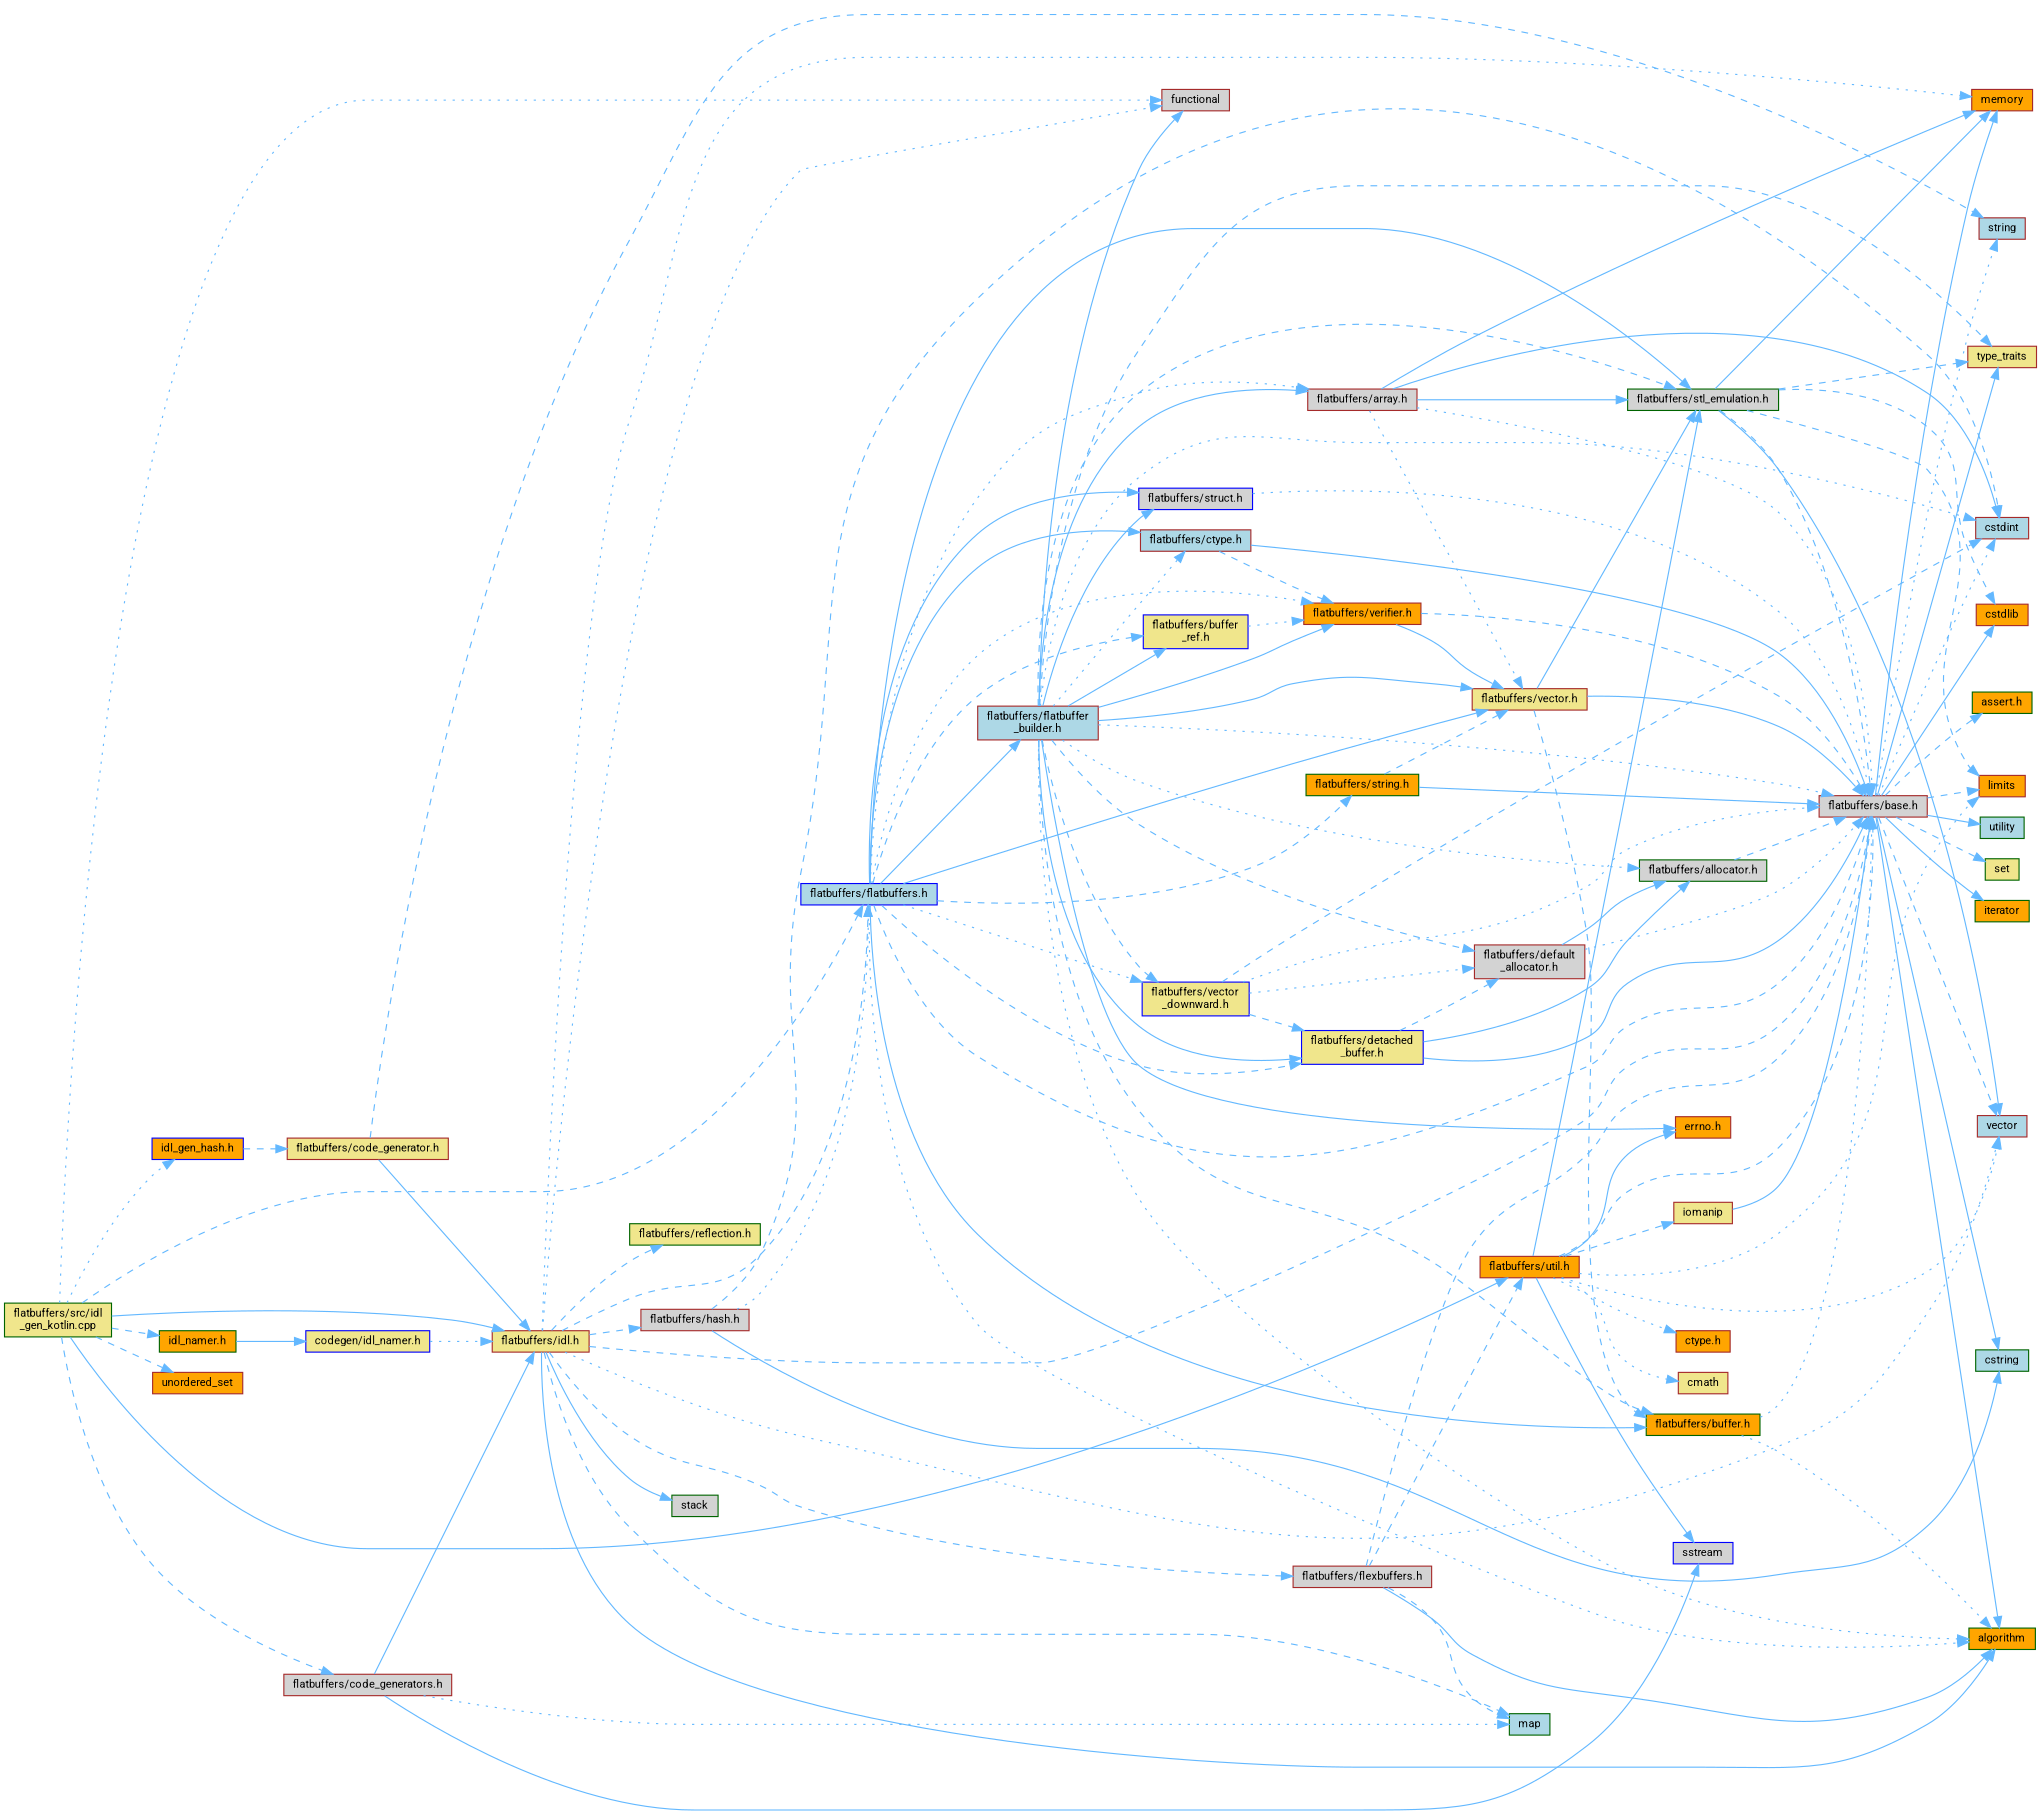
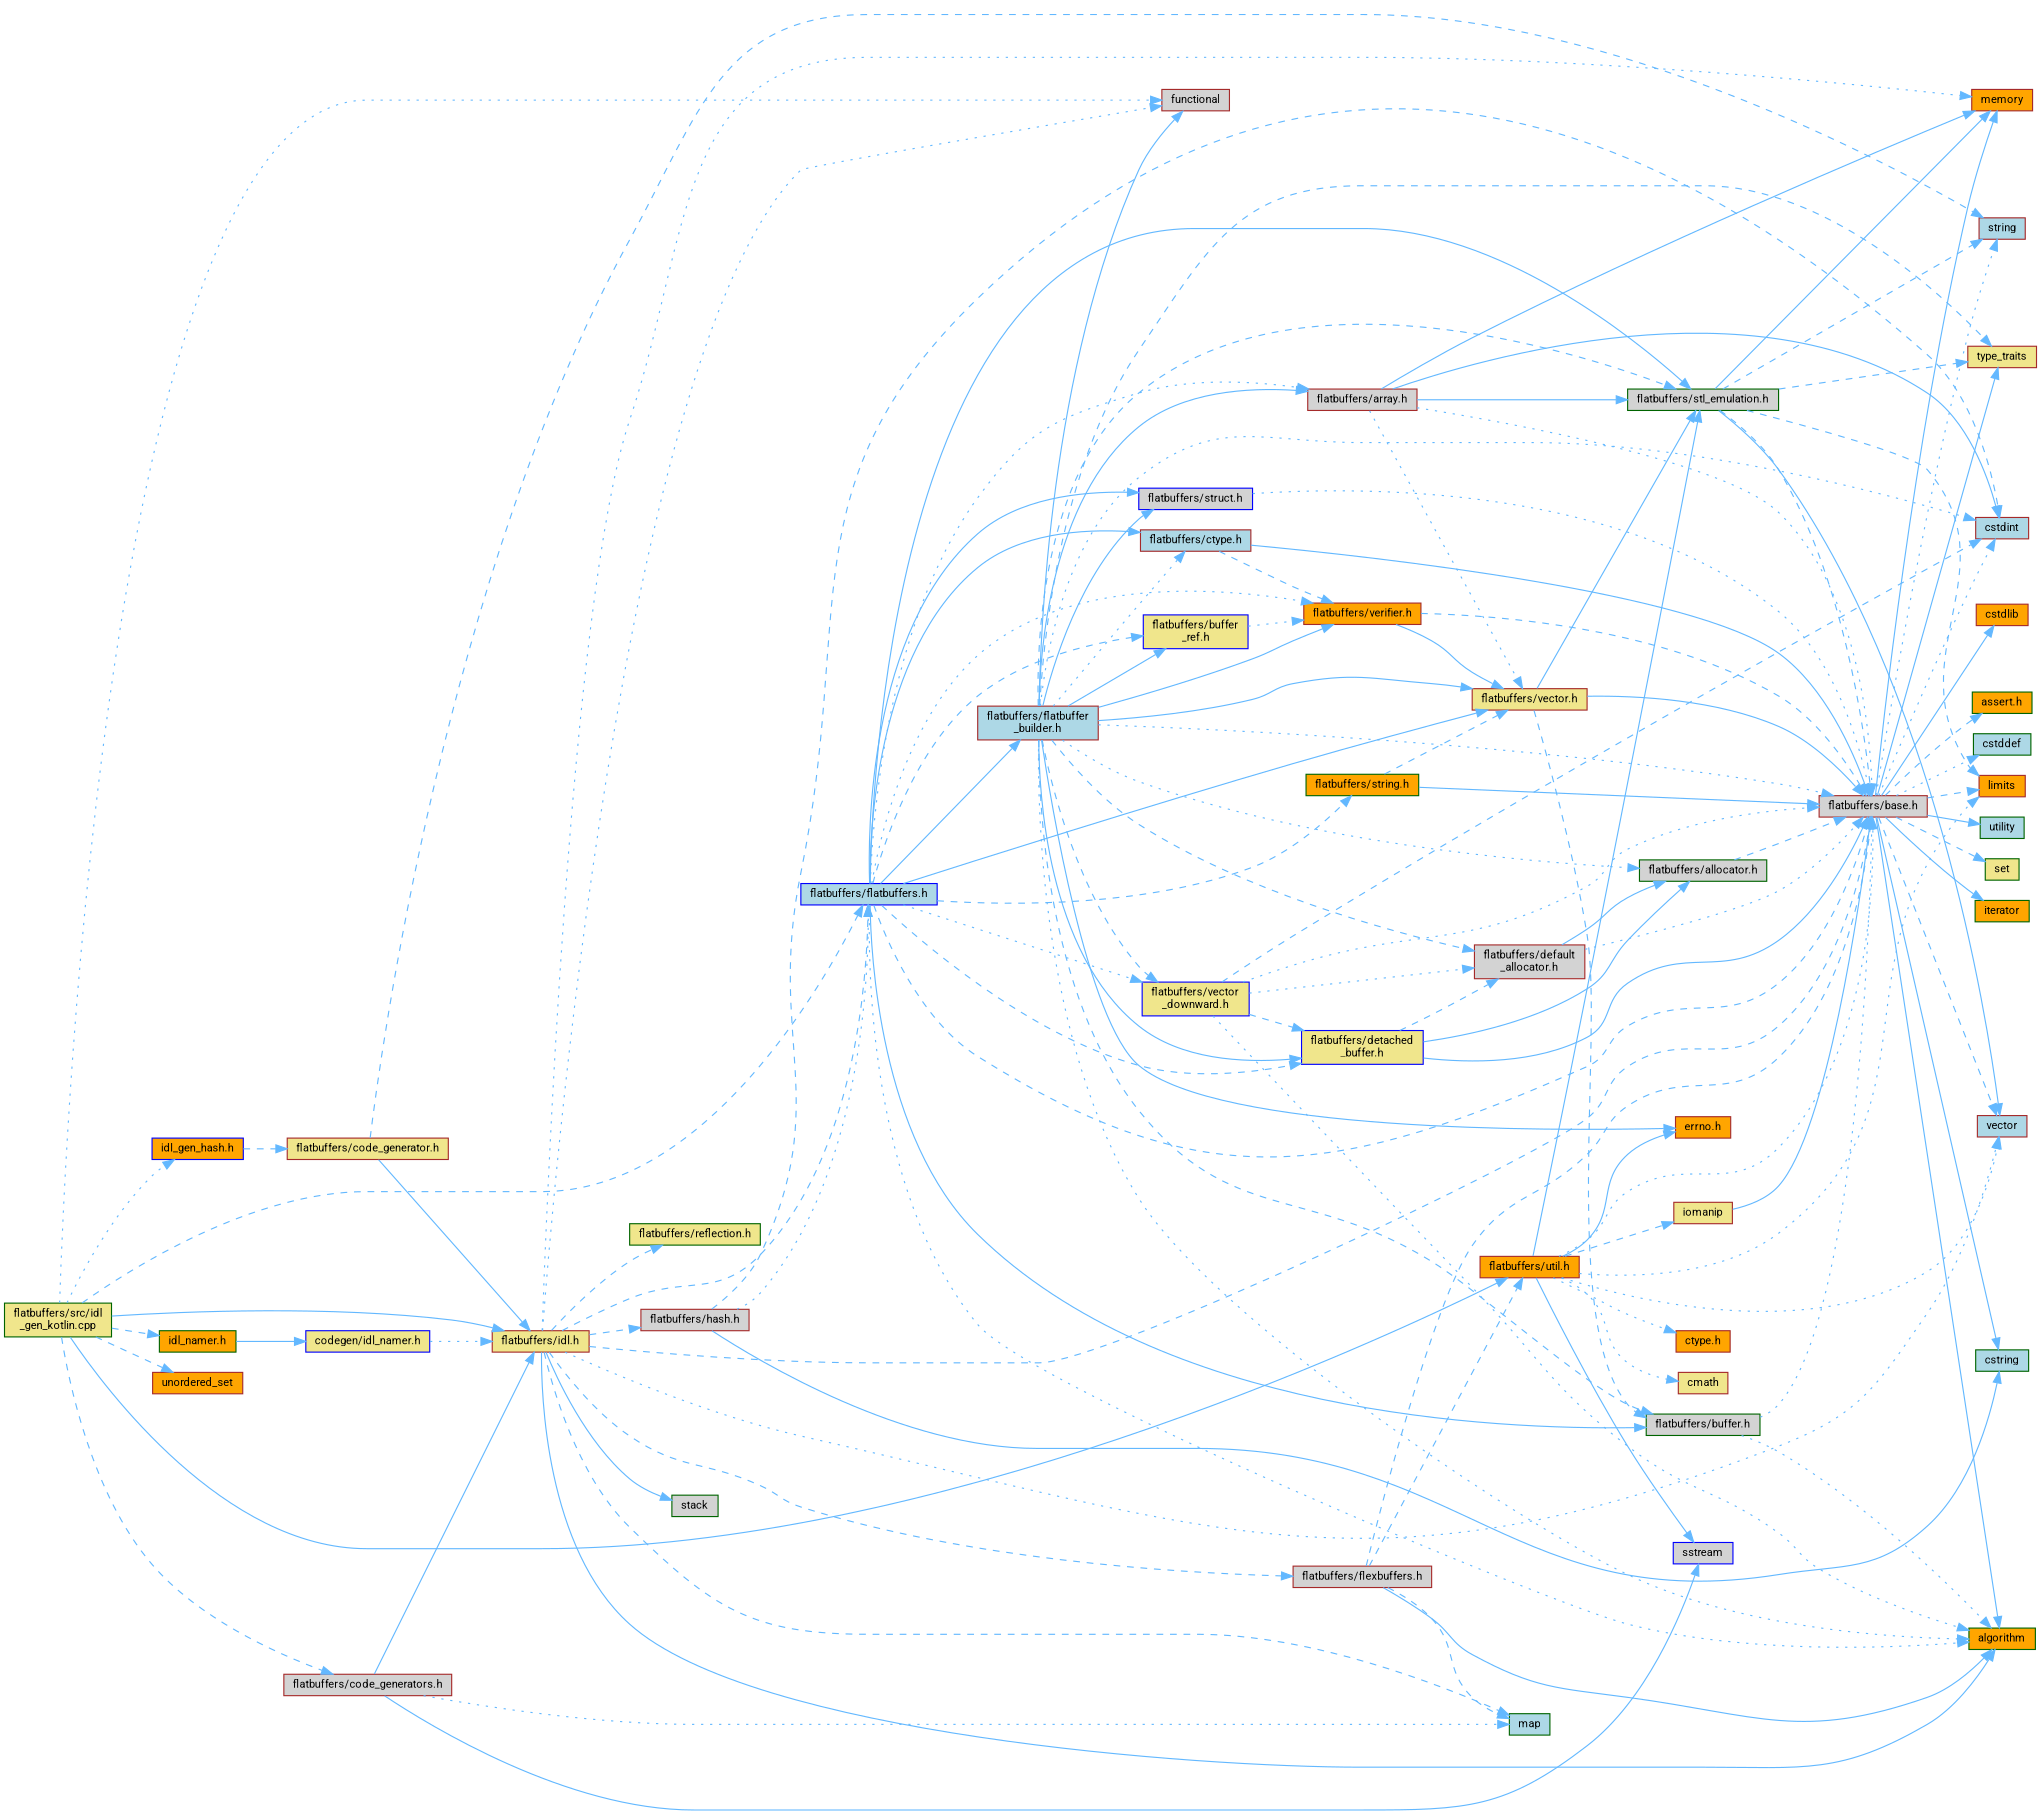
(1936, 436) -> (1848, 317)
none -> (2002, 744)
(1804, 1115) -> (1804, 1115)
none -> (1548, 1372)
(1703, 1425) -> (1703, 1425)
